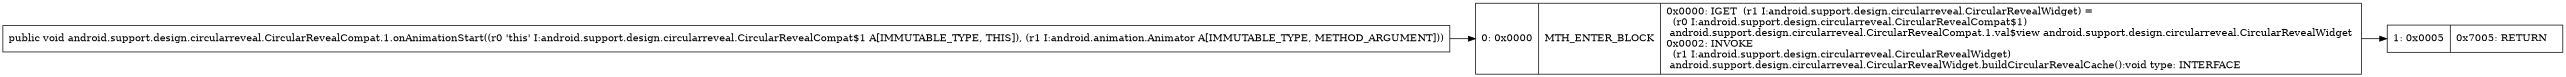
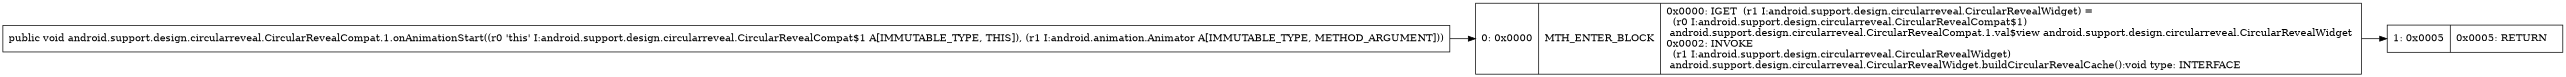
(2507, 38) -> (2507, 38)
